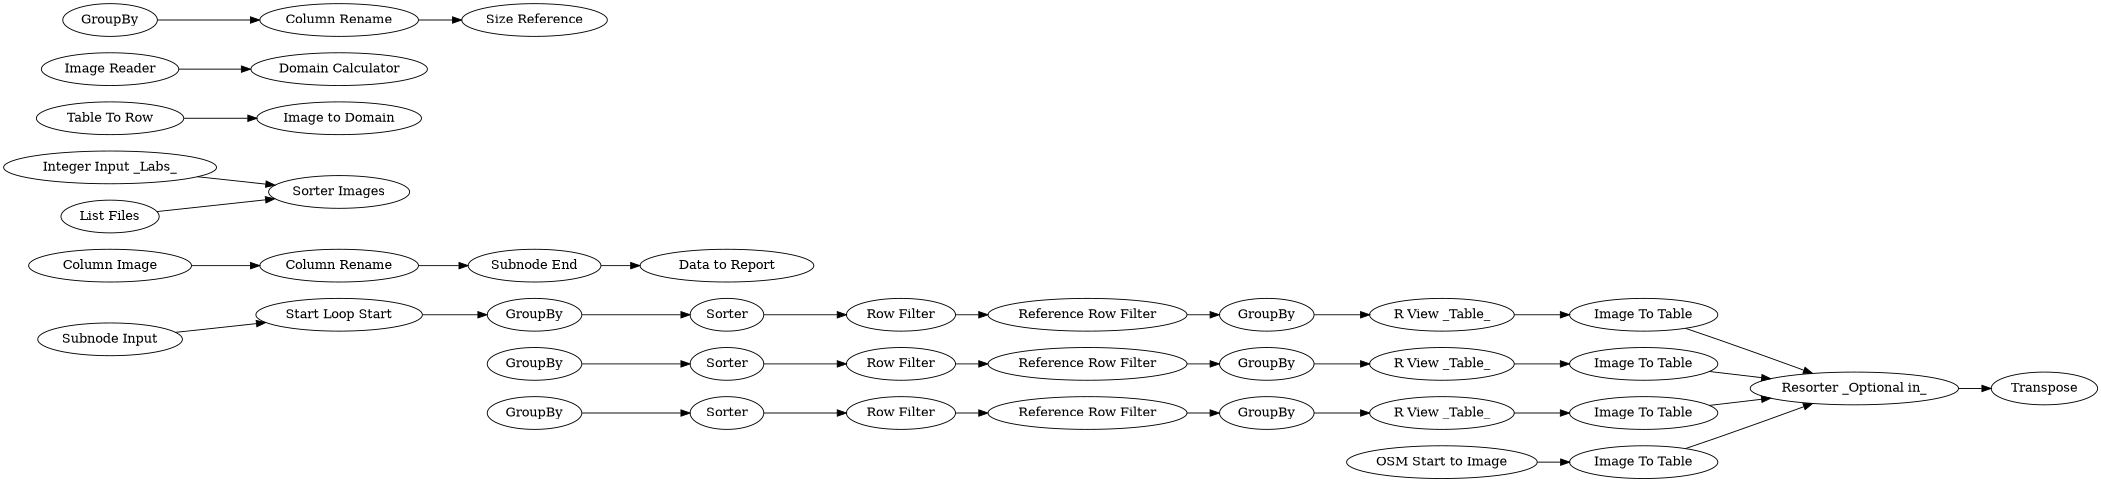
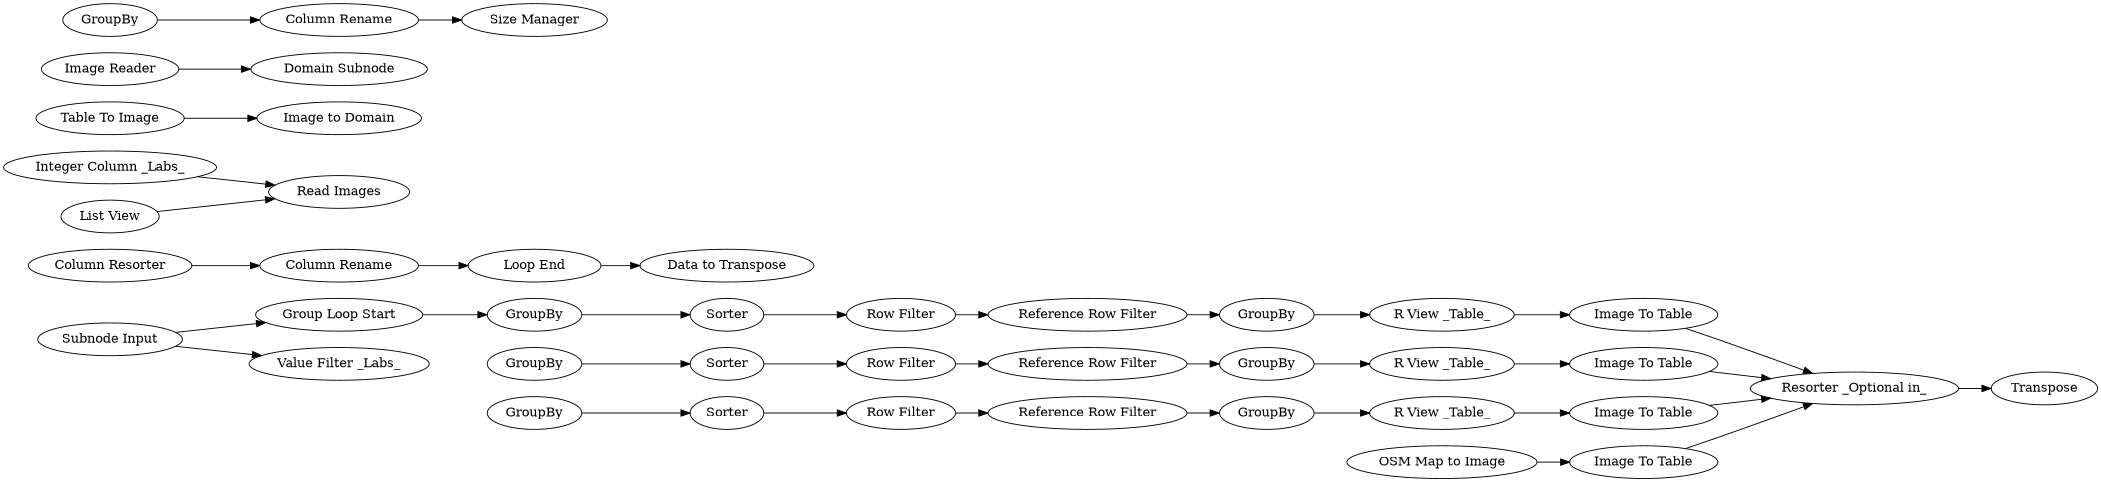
(535, 20) -> (535, 20)
(339, 69) -> (339, 69)
(110, 118) -> (110, 118)
(110, 167) -> (110, 167)
(339, 192) -> (339, 192)
(110, 217) -> (110, 217)
(110, 266) -> (110, 266)
(535, 266) -> (535, 266)
(727, 266) -> (727, 266)
(339, 315) -> (339, 315)
none -> (339, 364)
(1442, 462) -> (1442, 462)
